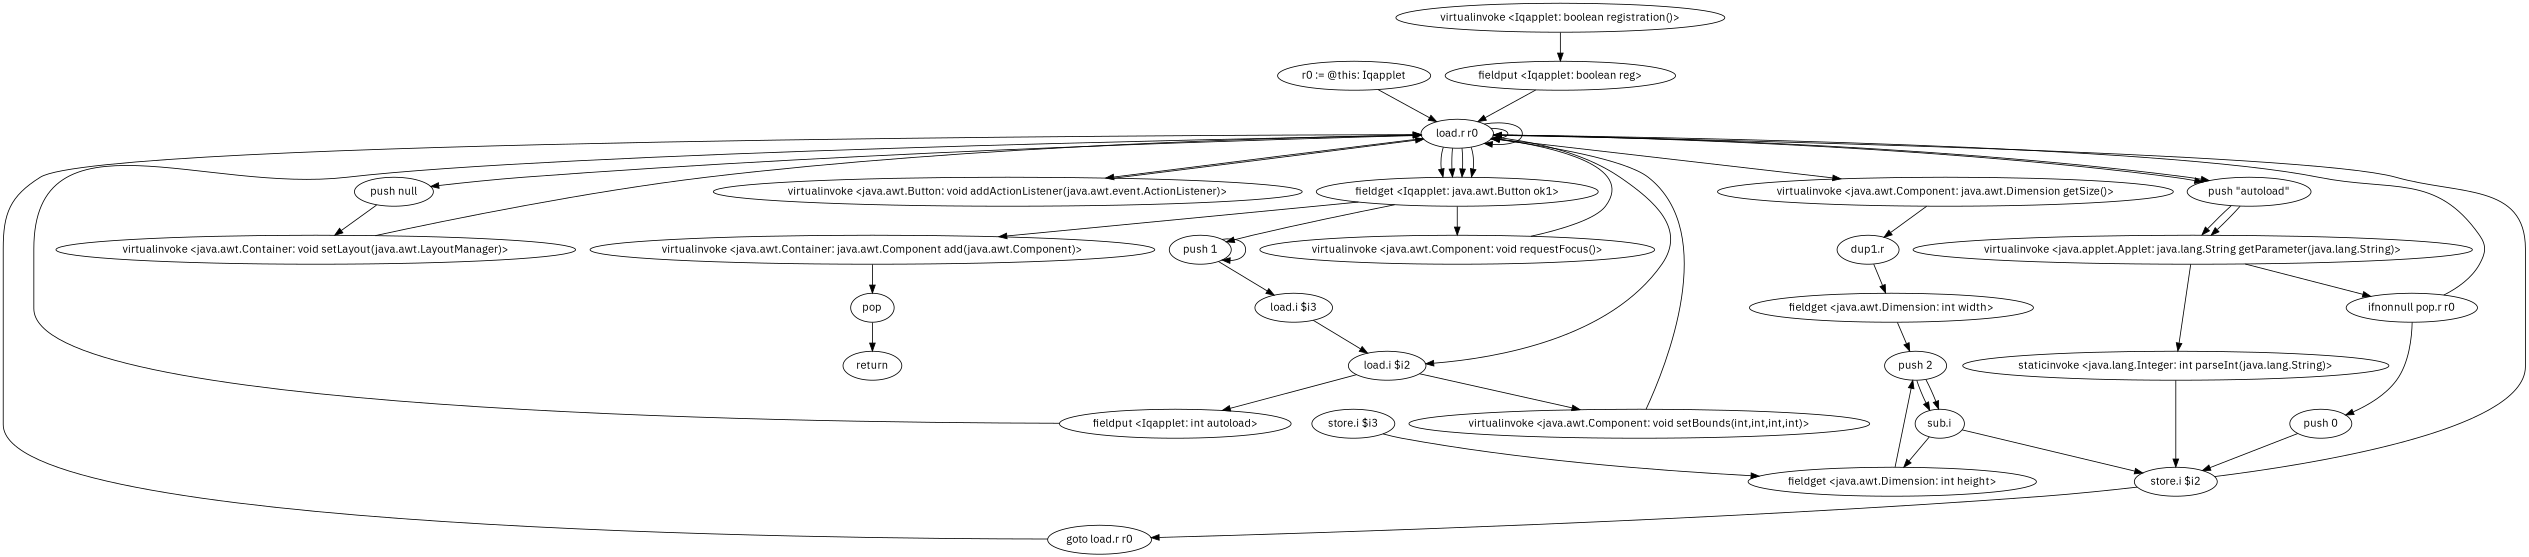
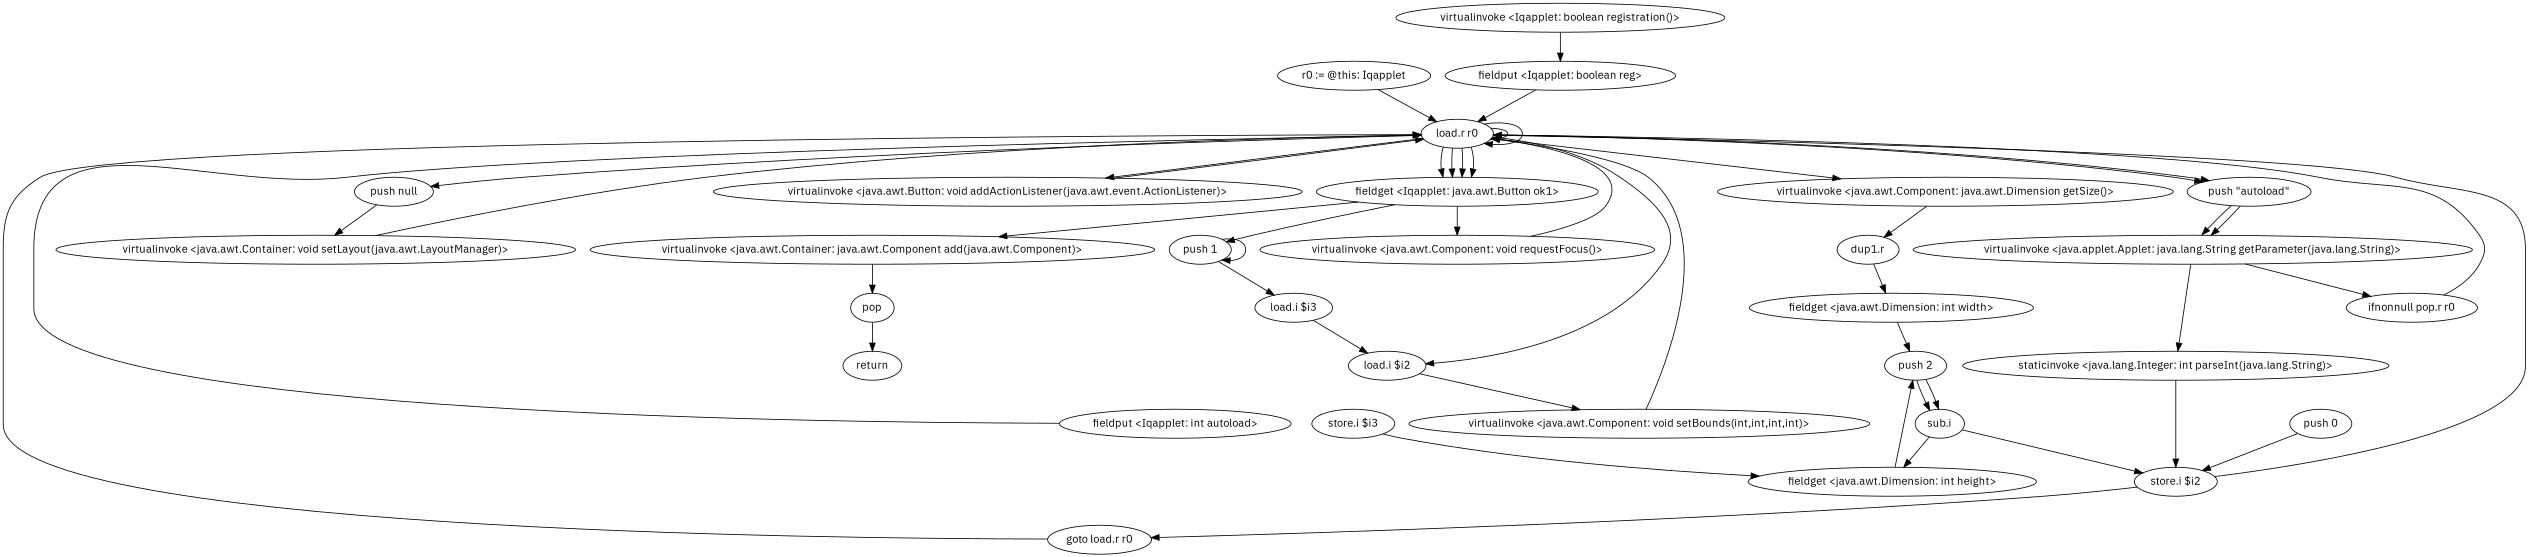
(2398, 377) -> none
(1293, 391) -> none
